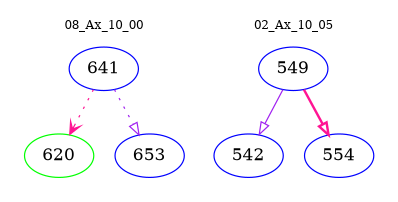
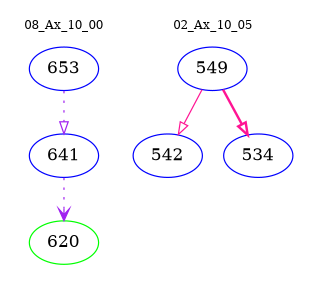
(84, 107) -> (64, 193)
(124, 107) -> (64, 106)
(274, 107) -> (193, 107)
(339, 156) -> (258, 156)
